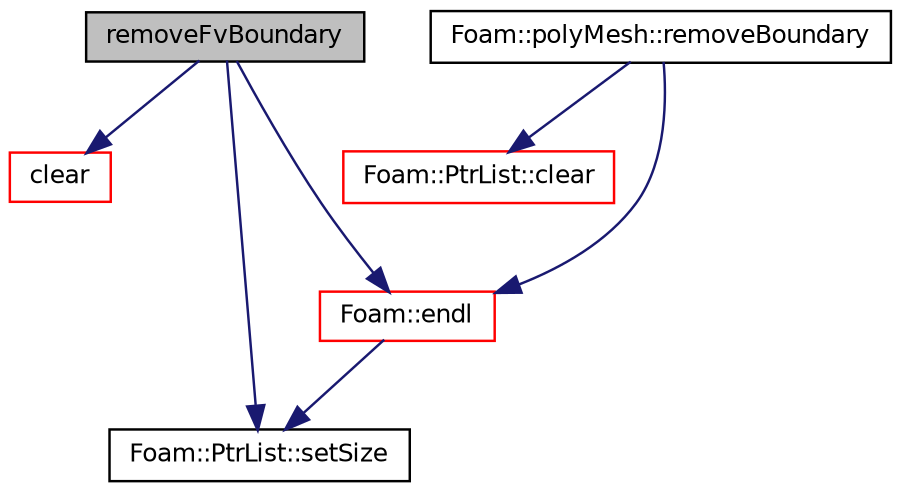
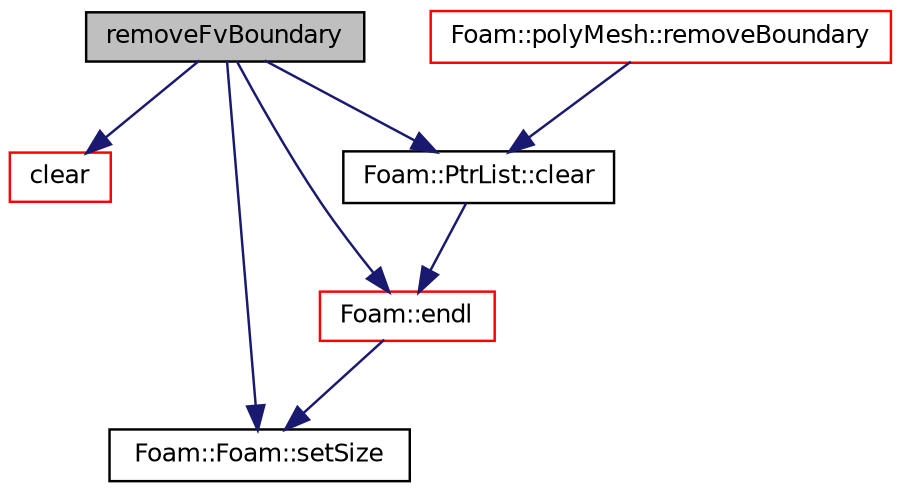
(661, 37) -> (661, 37)
none -> (340, 101)
(479, 177) -> (479, 177)
(637, 202) -> (448, 237)
(260, 455) -> (260, 455)
